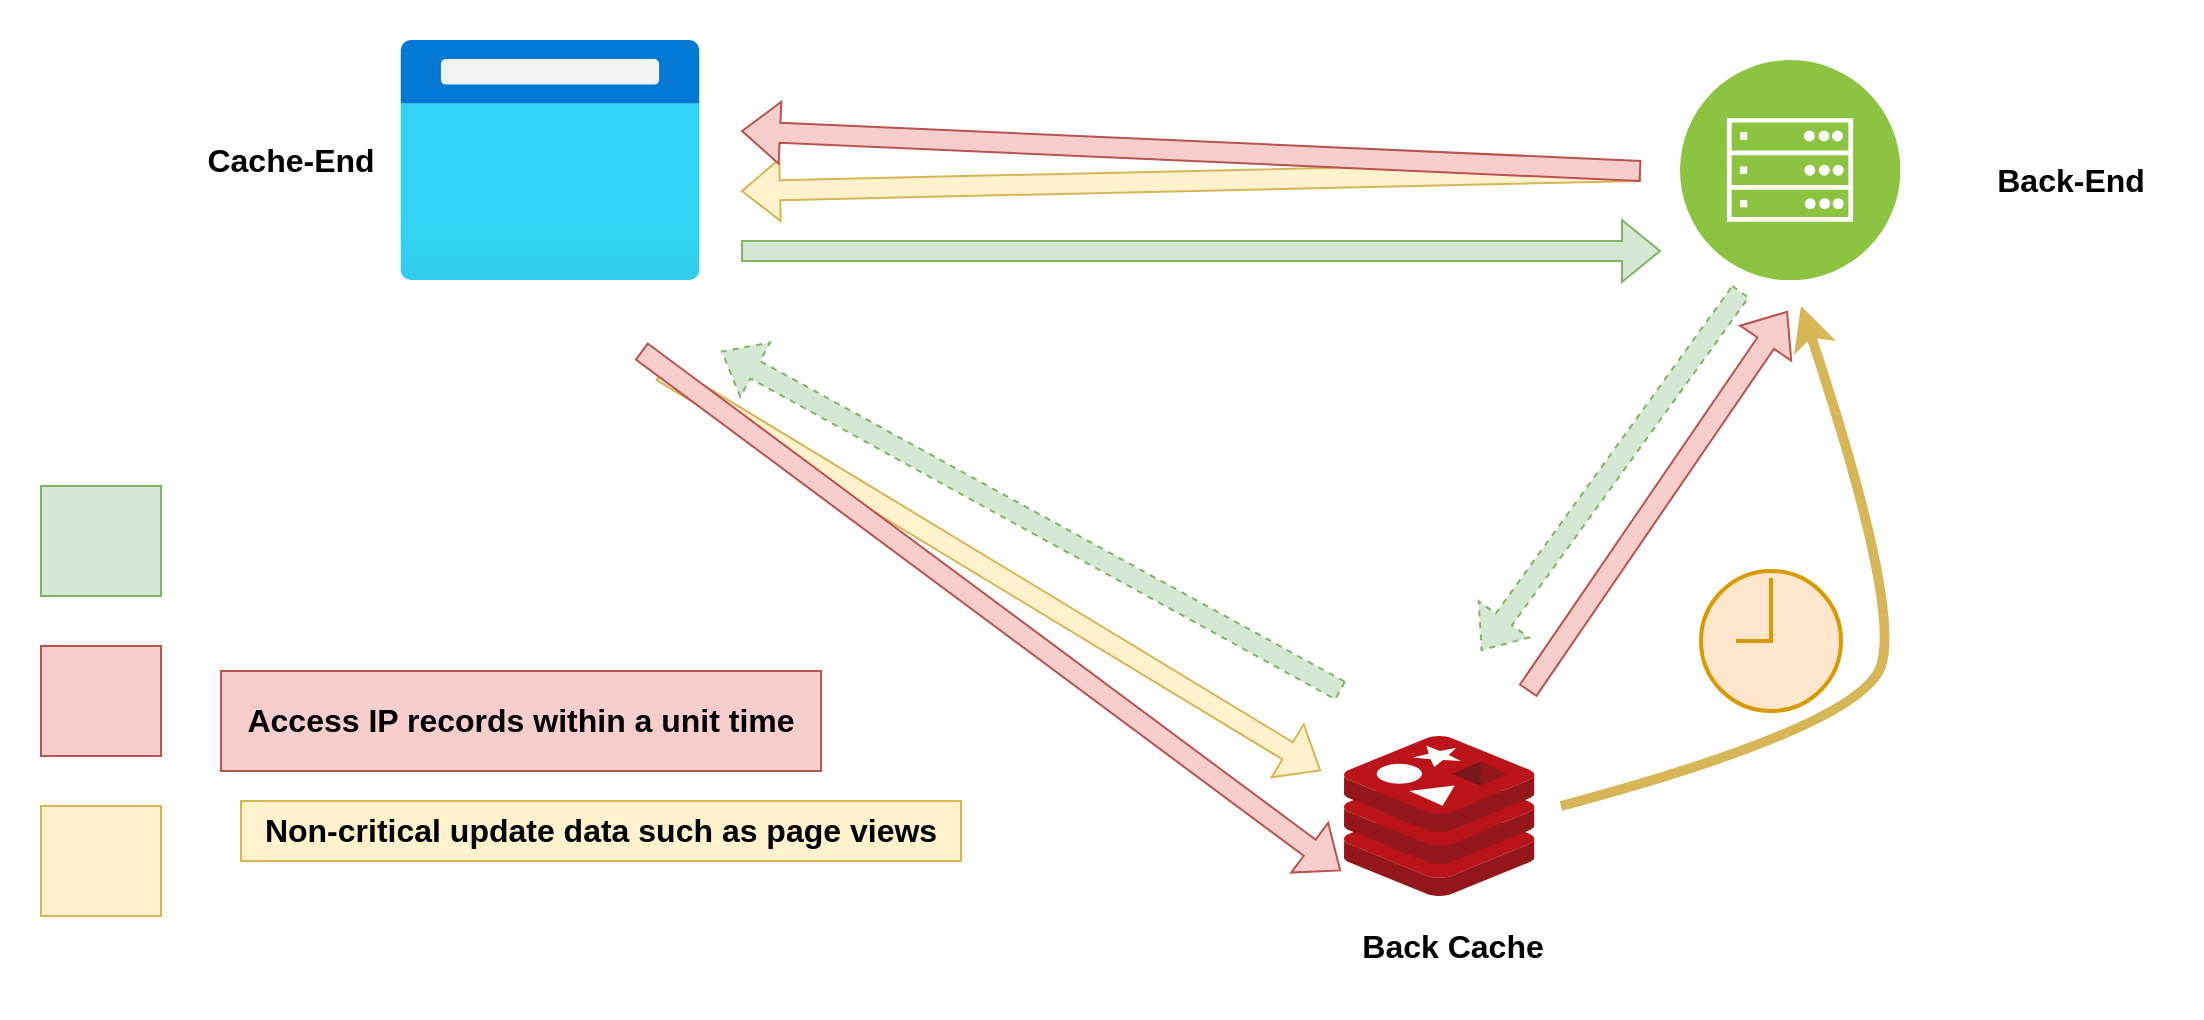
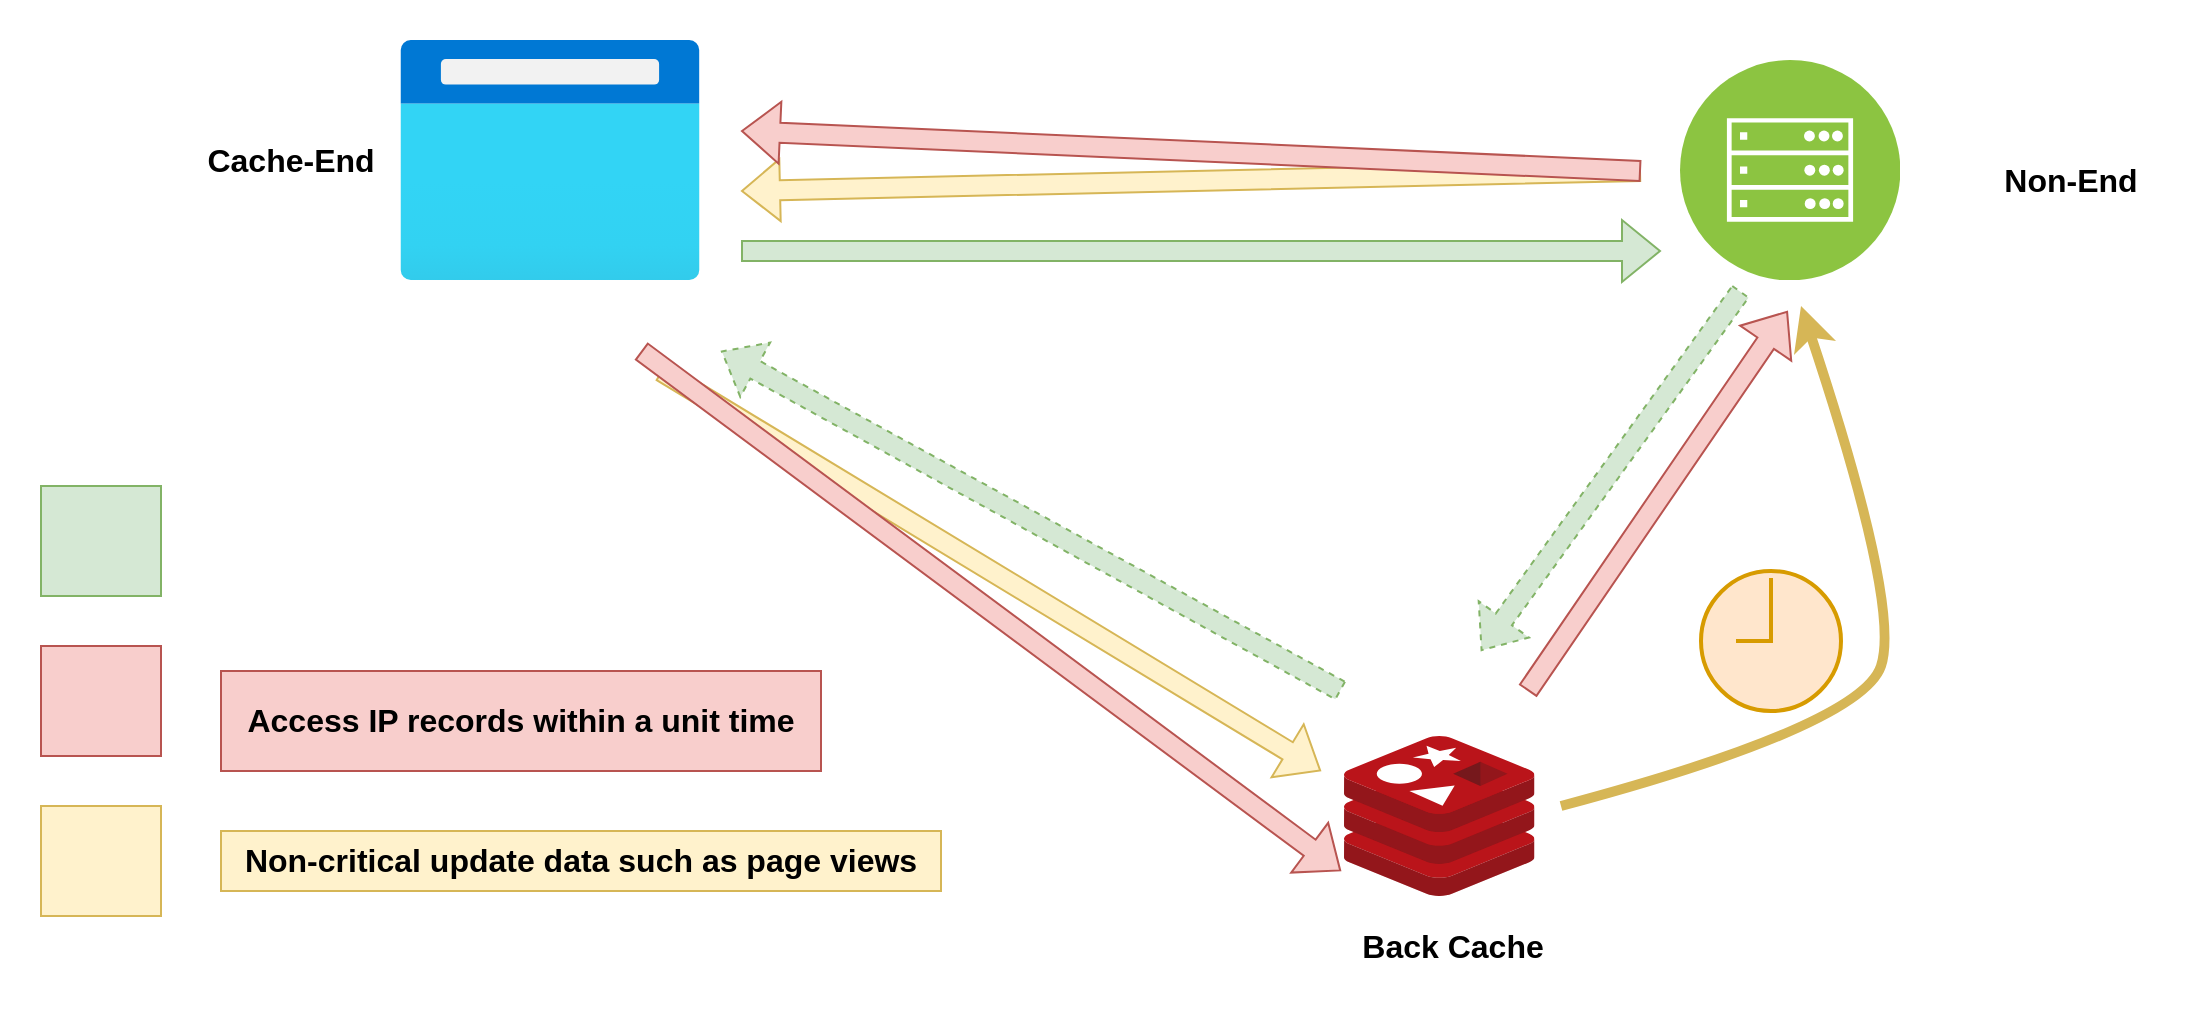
(2072, 181) -> (2072, 181)
(601, 831) -> (581, 861)
